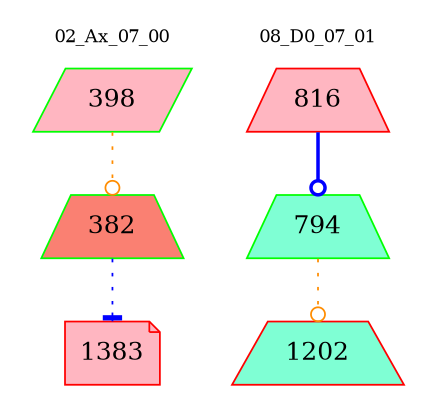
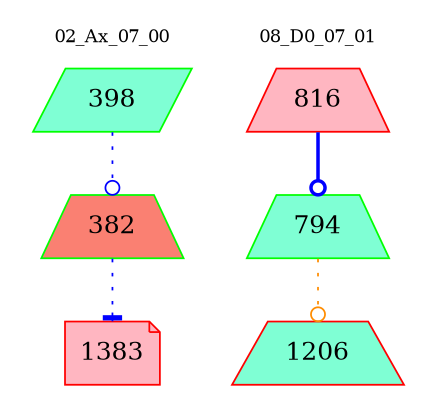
(112, 100) -> (112, 100)
(112, 157) -> (112, 157)
(318, 353) -> (318, 353)
